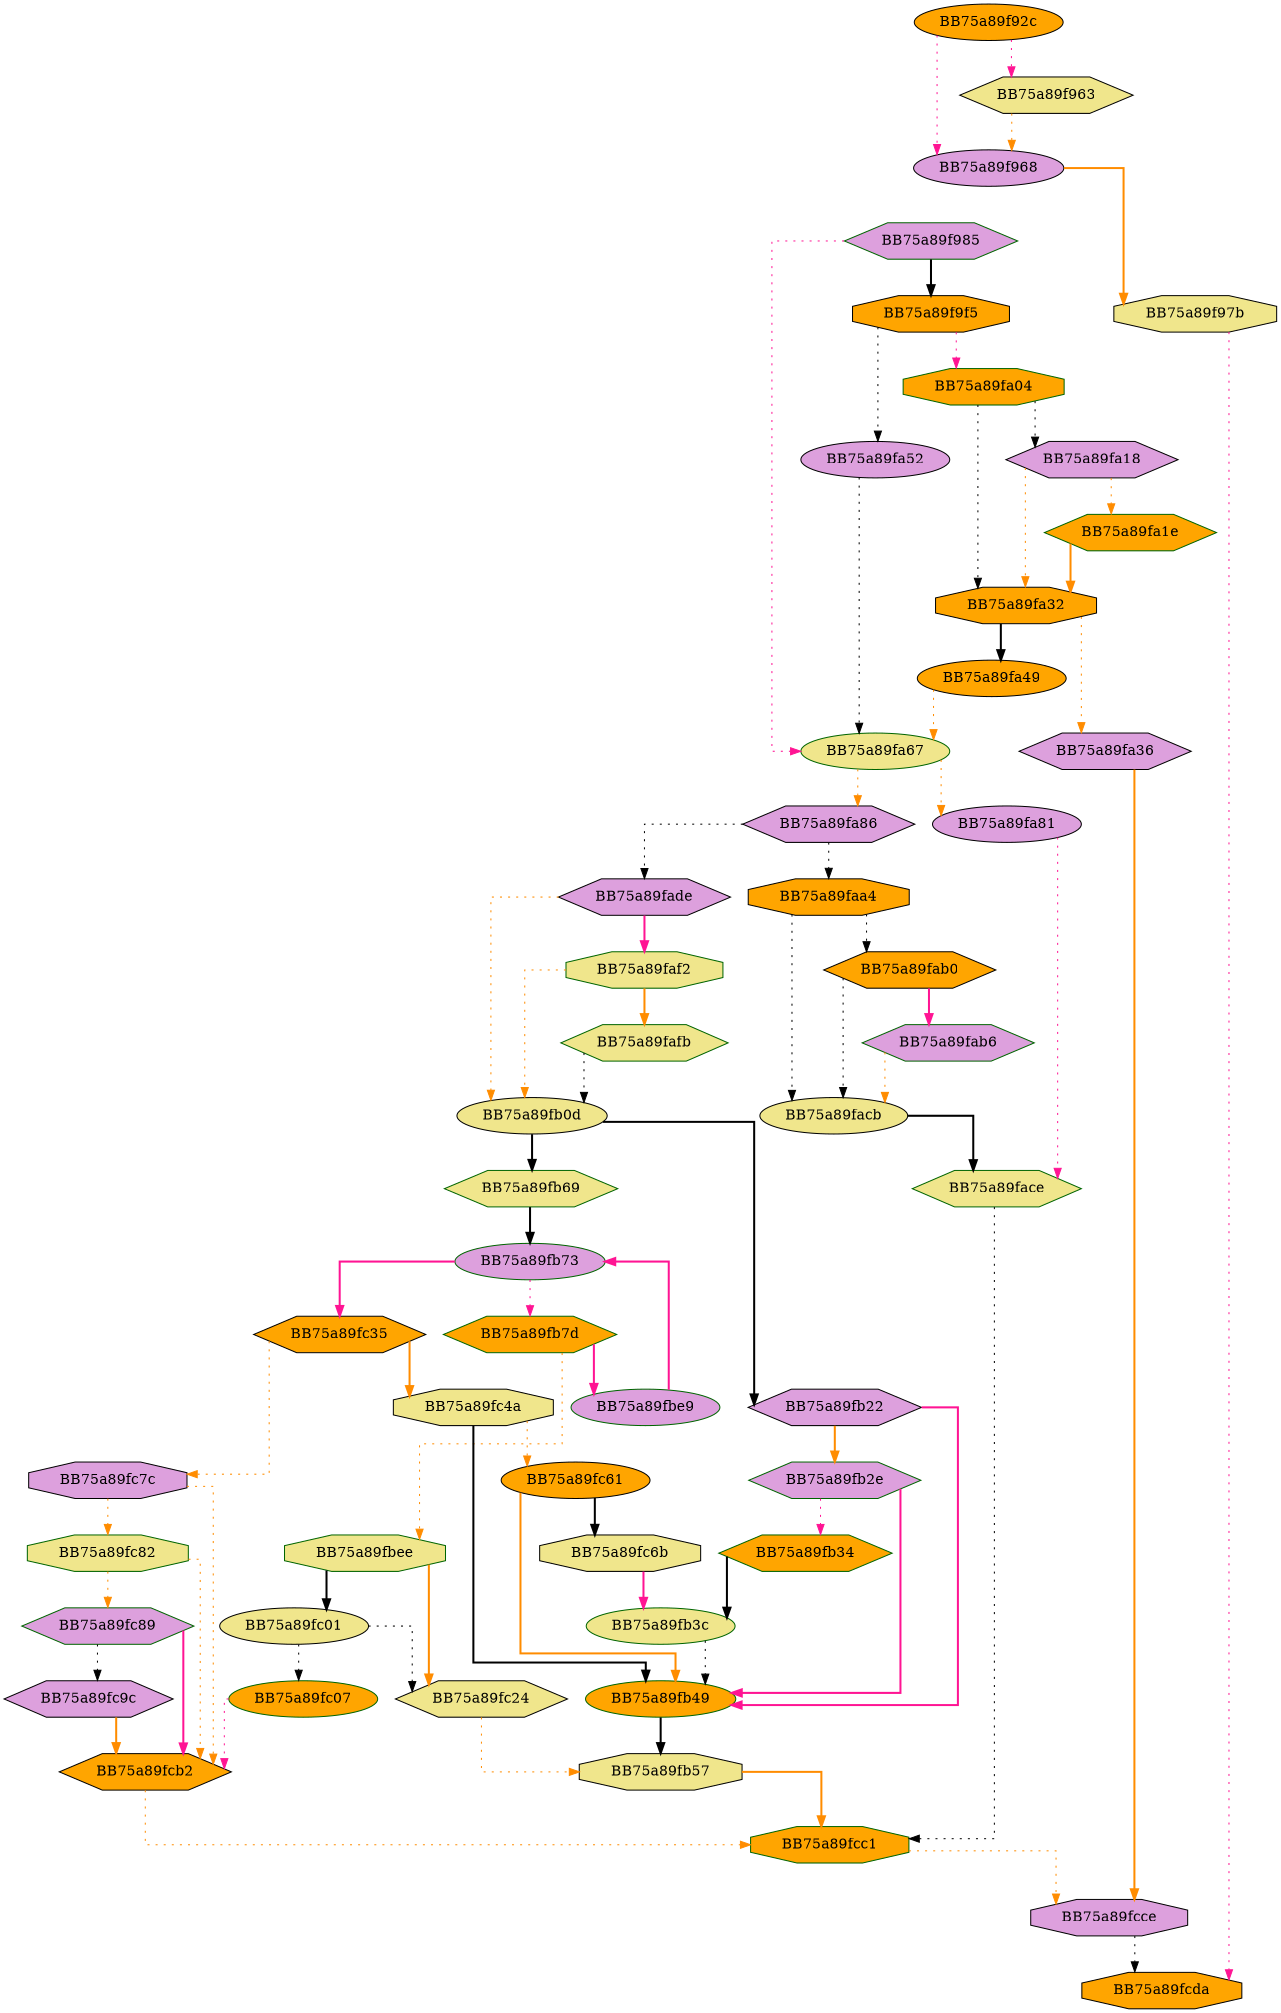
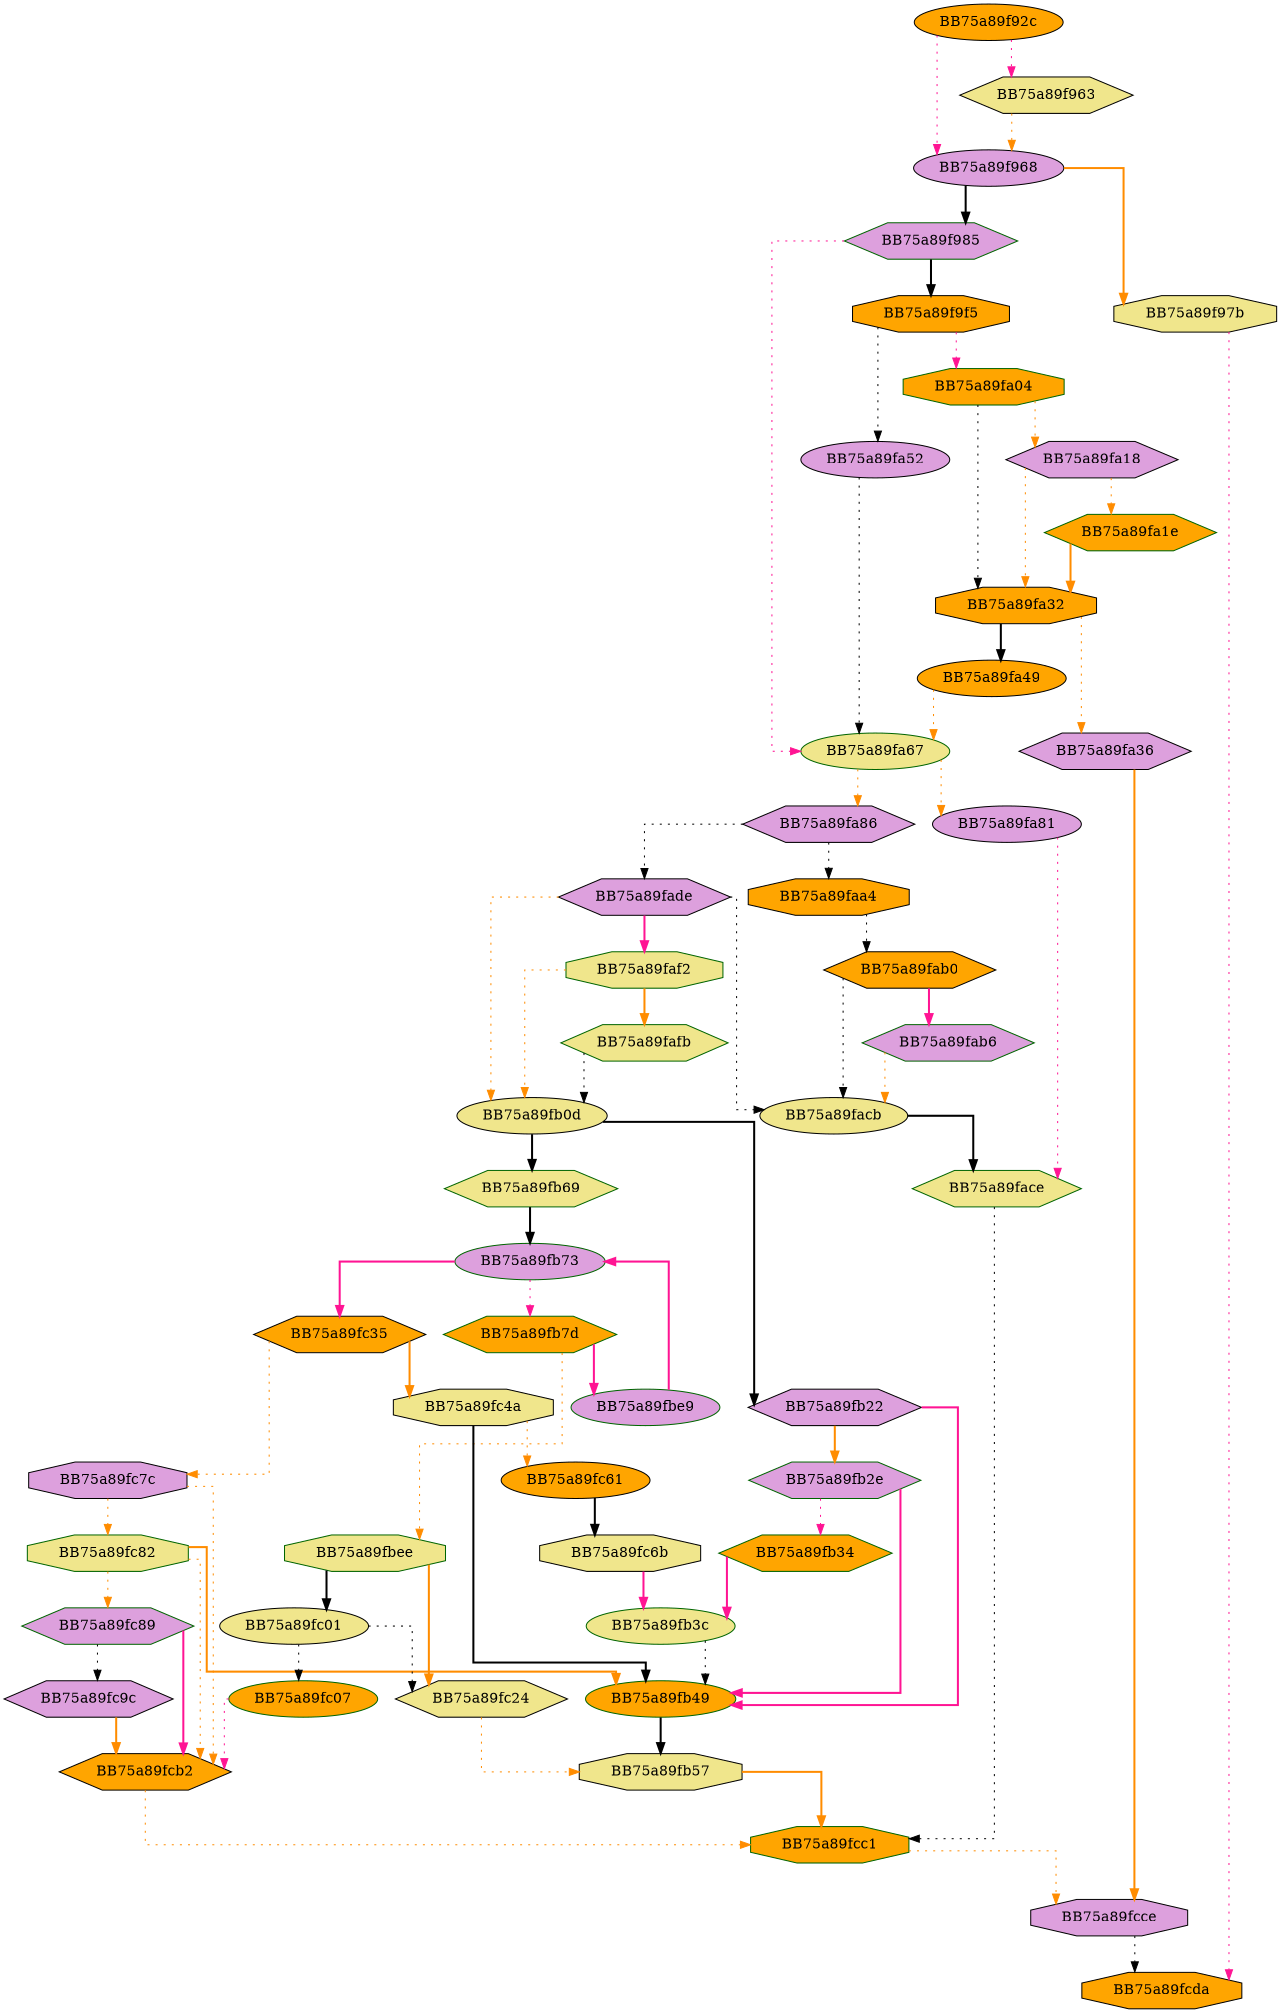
none -> (966, 199)
(1035, 419) -> (1035, 419)
(792, 1002) -> (737, 1009)
(727, 1582) -> (727, 1582)
(526, 1653) -> (341, 1672)
